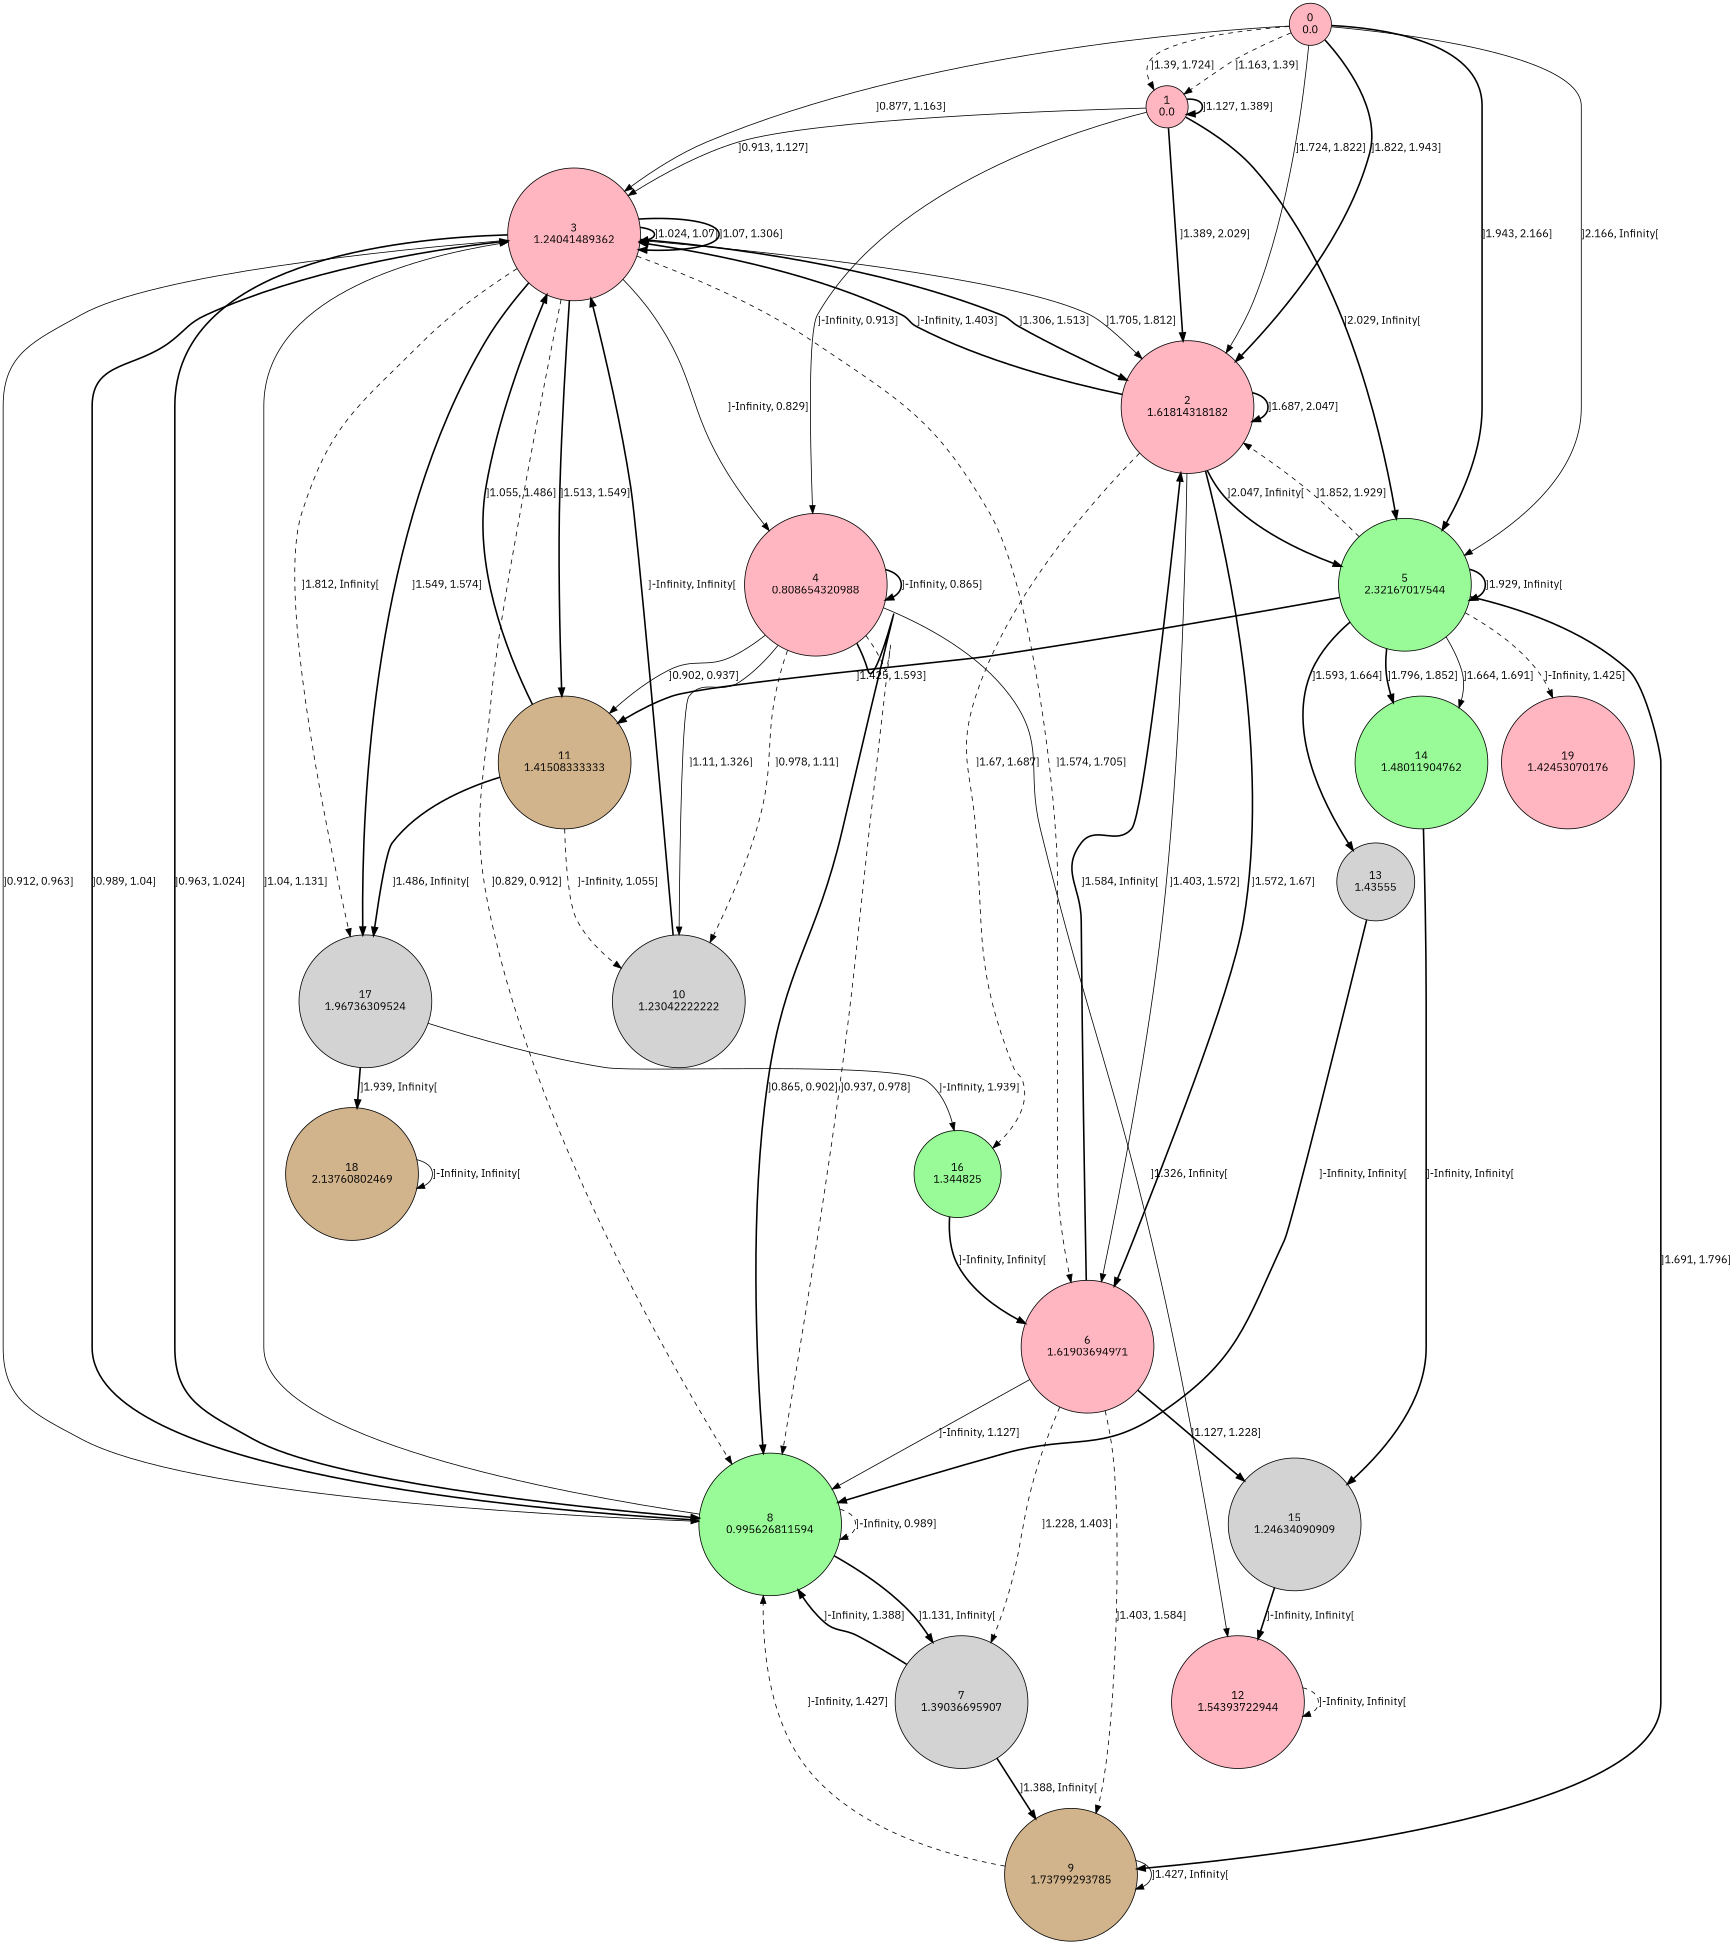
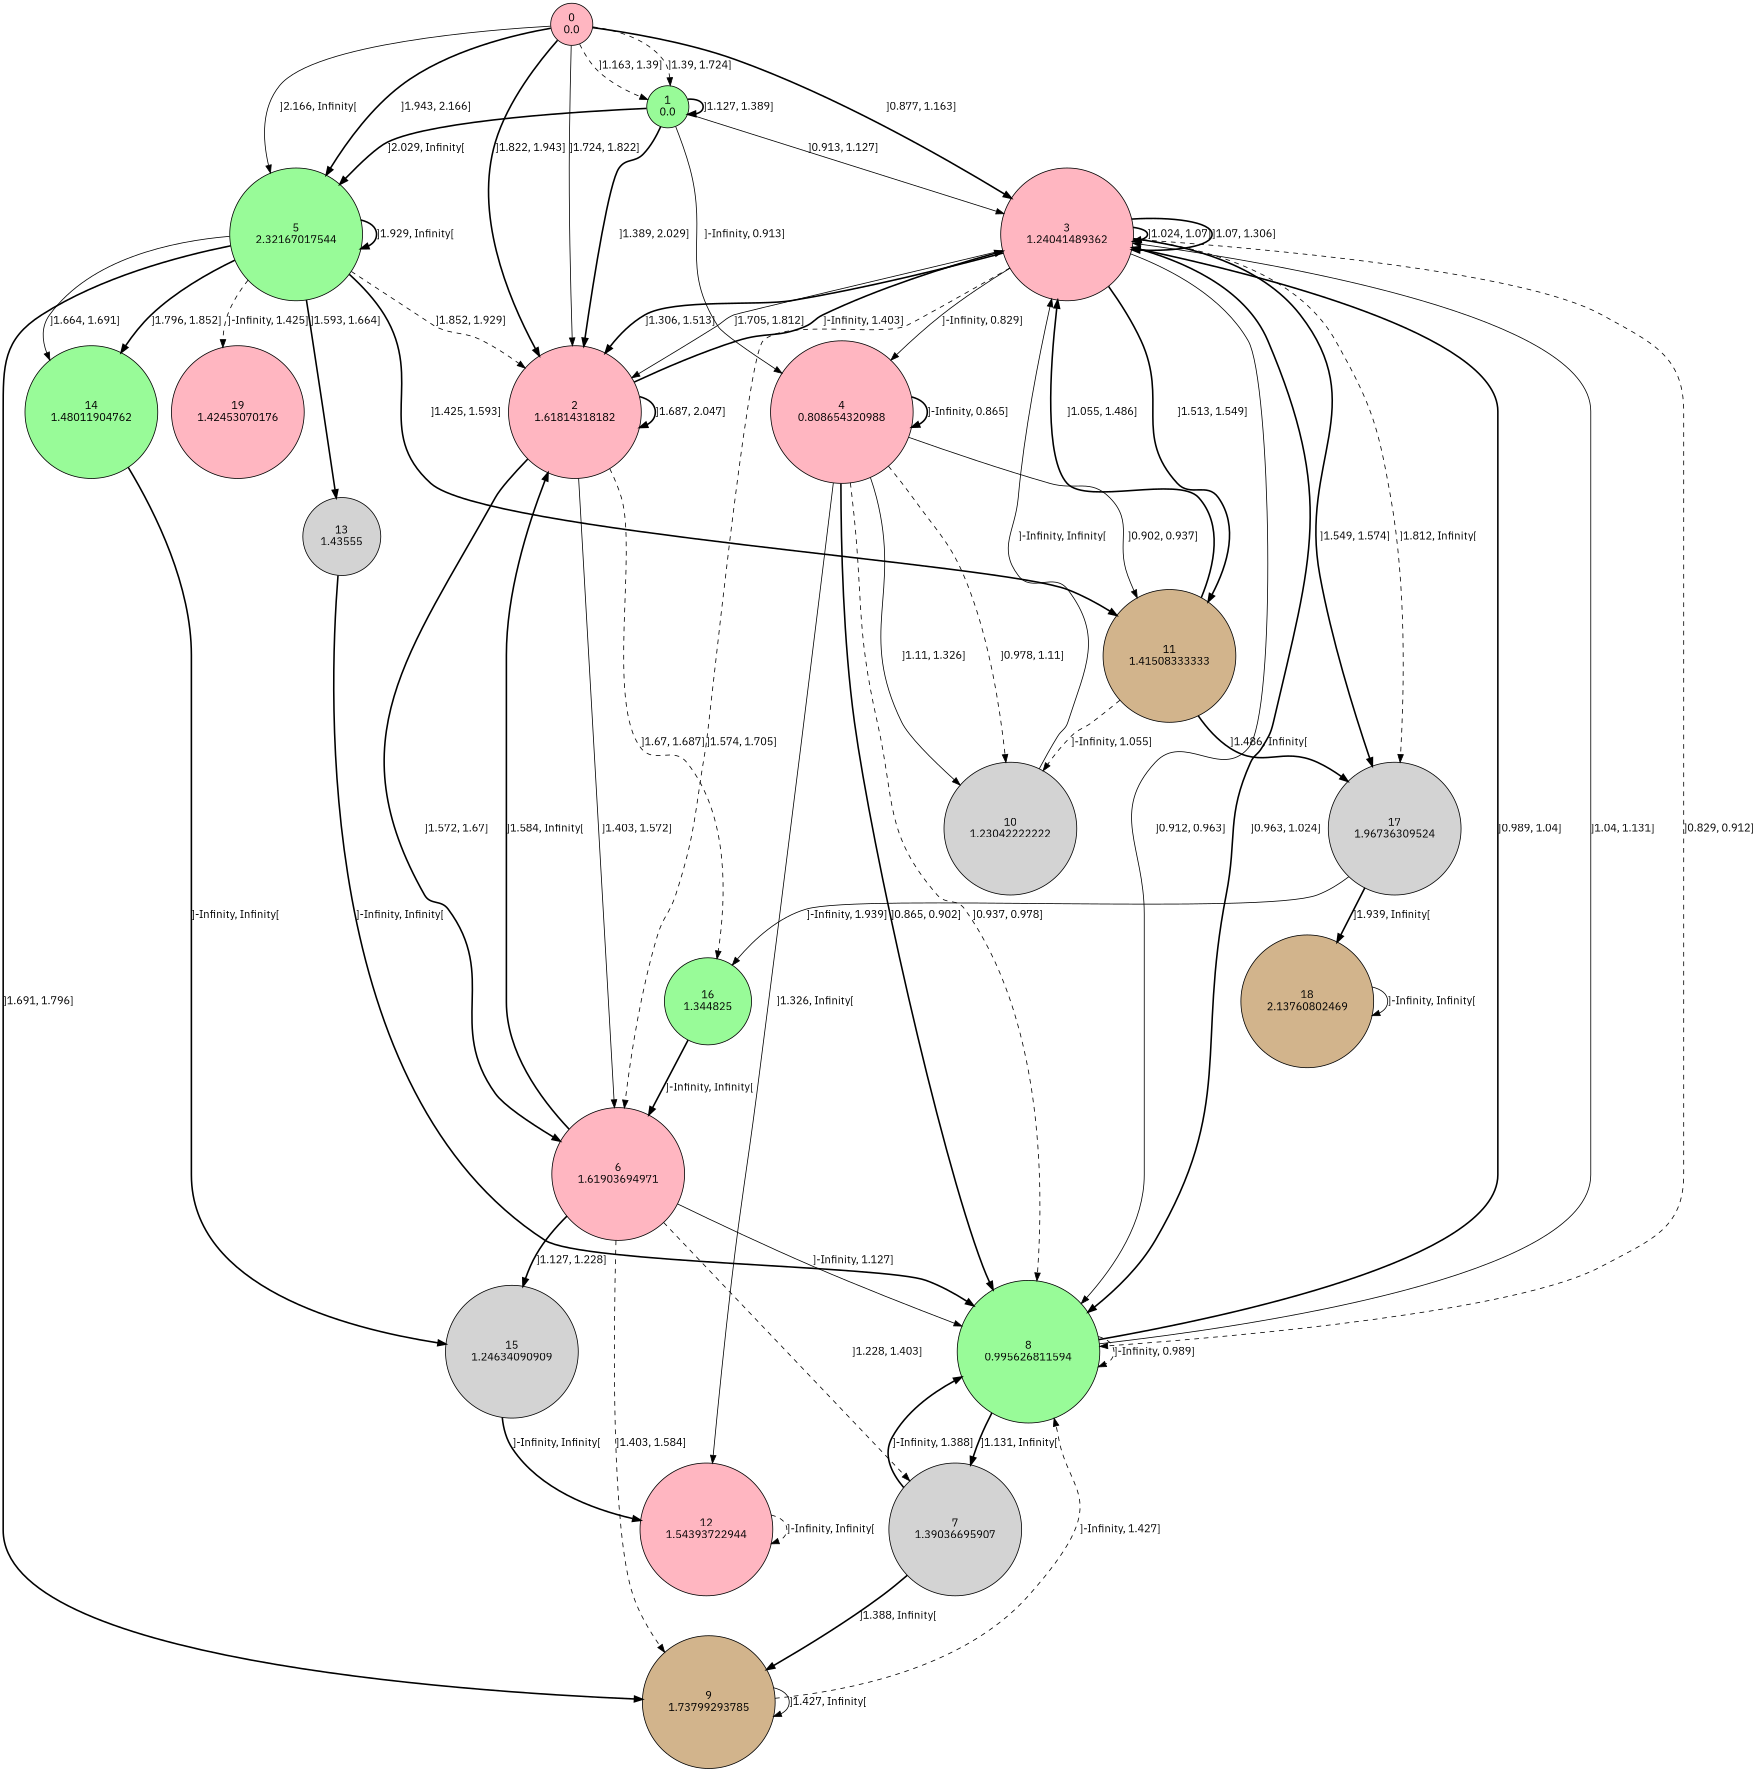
(950, 70) -> (807, 89)
(1167, 107) -> (668, 107)
(1262, 528) -> none
(645, 619) -> (1012, 565)
